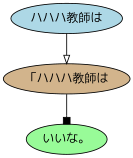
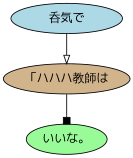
(67, 18) -> (67, 18)
